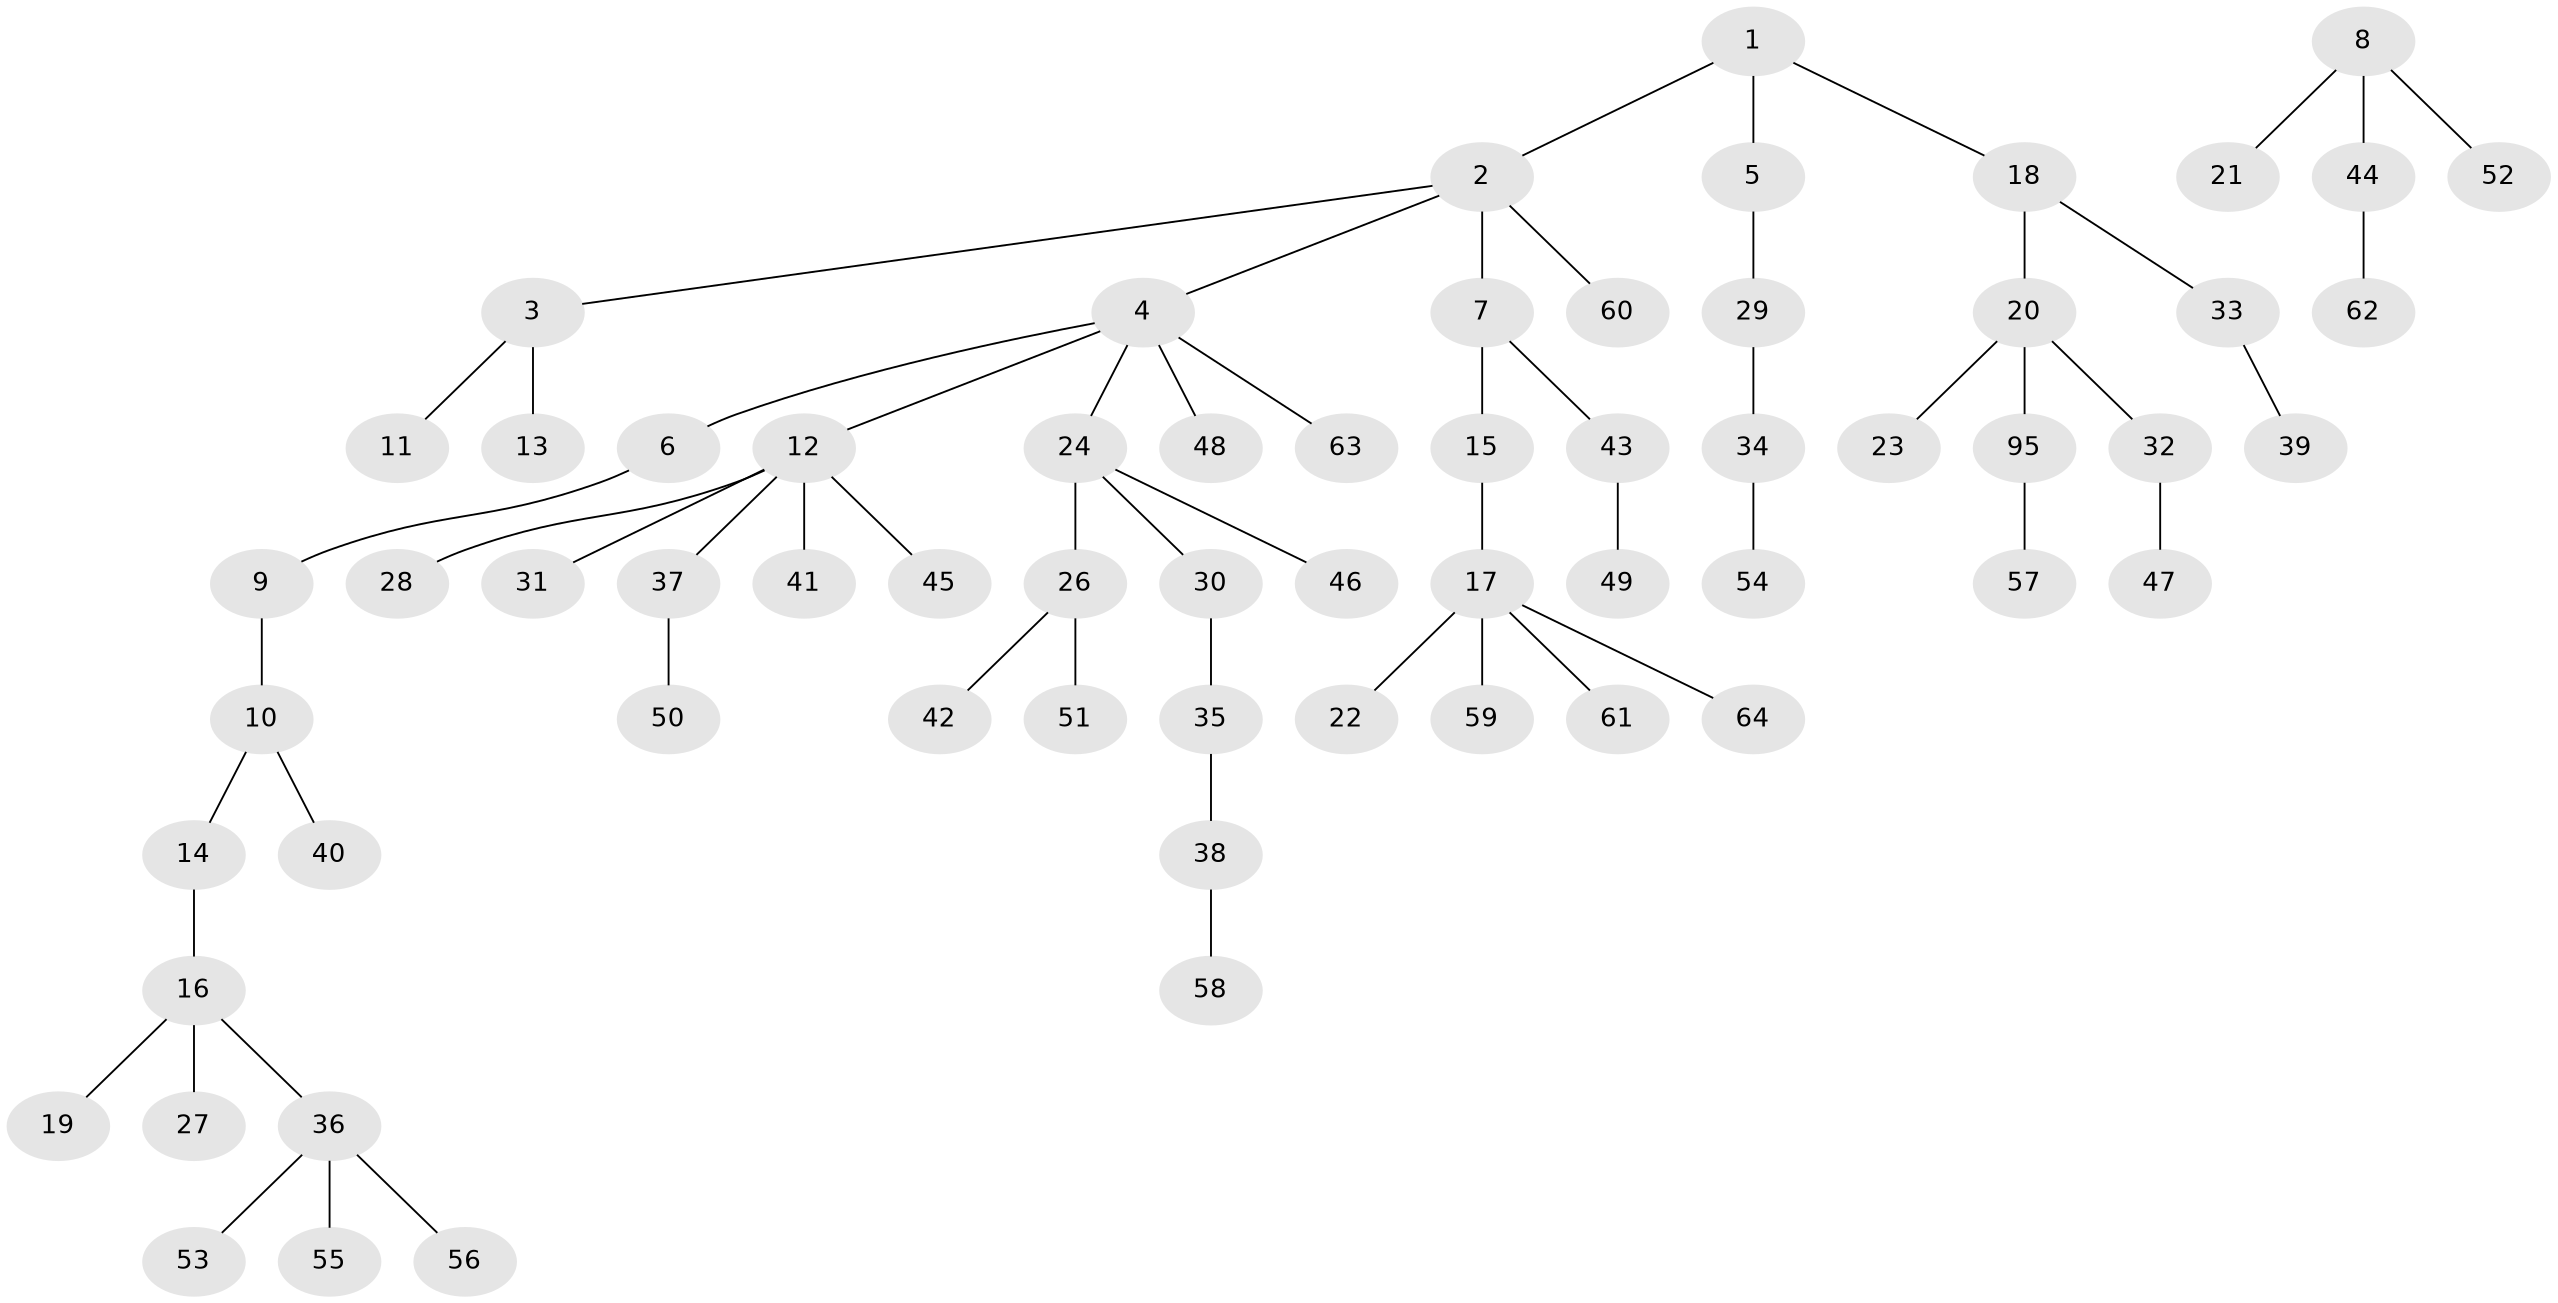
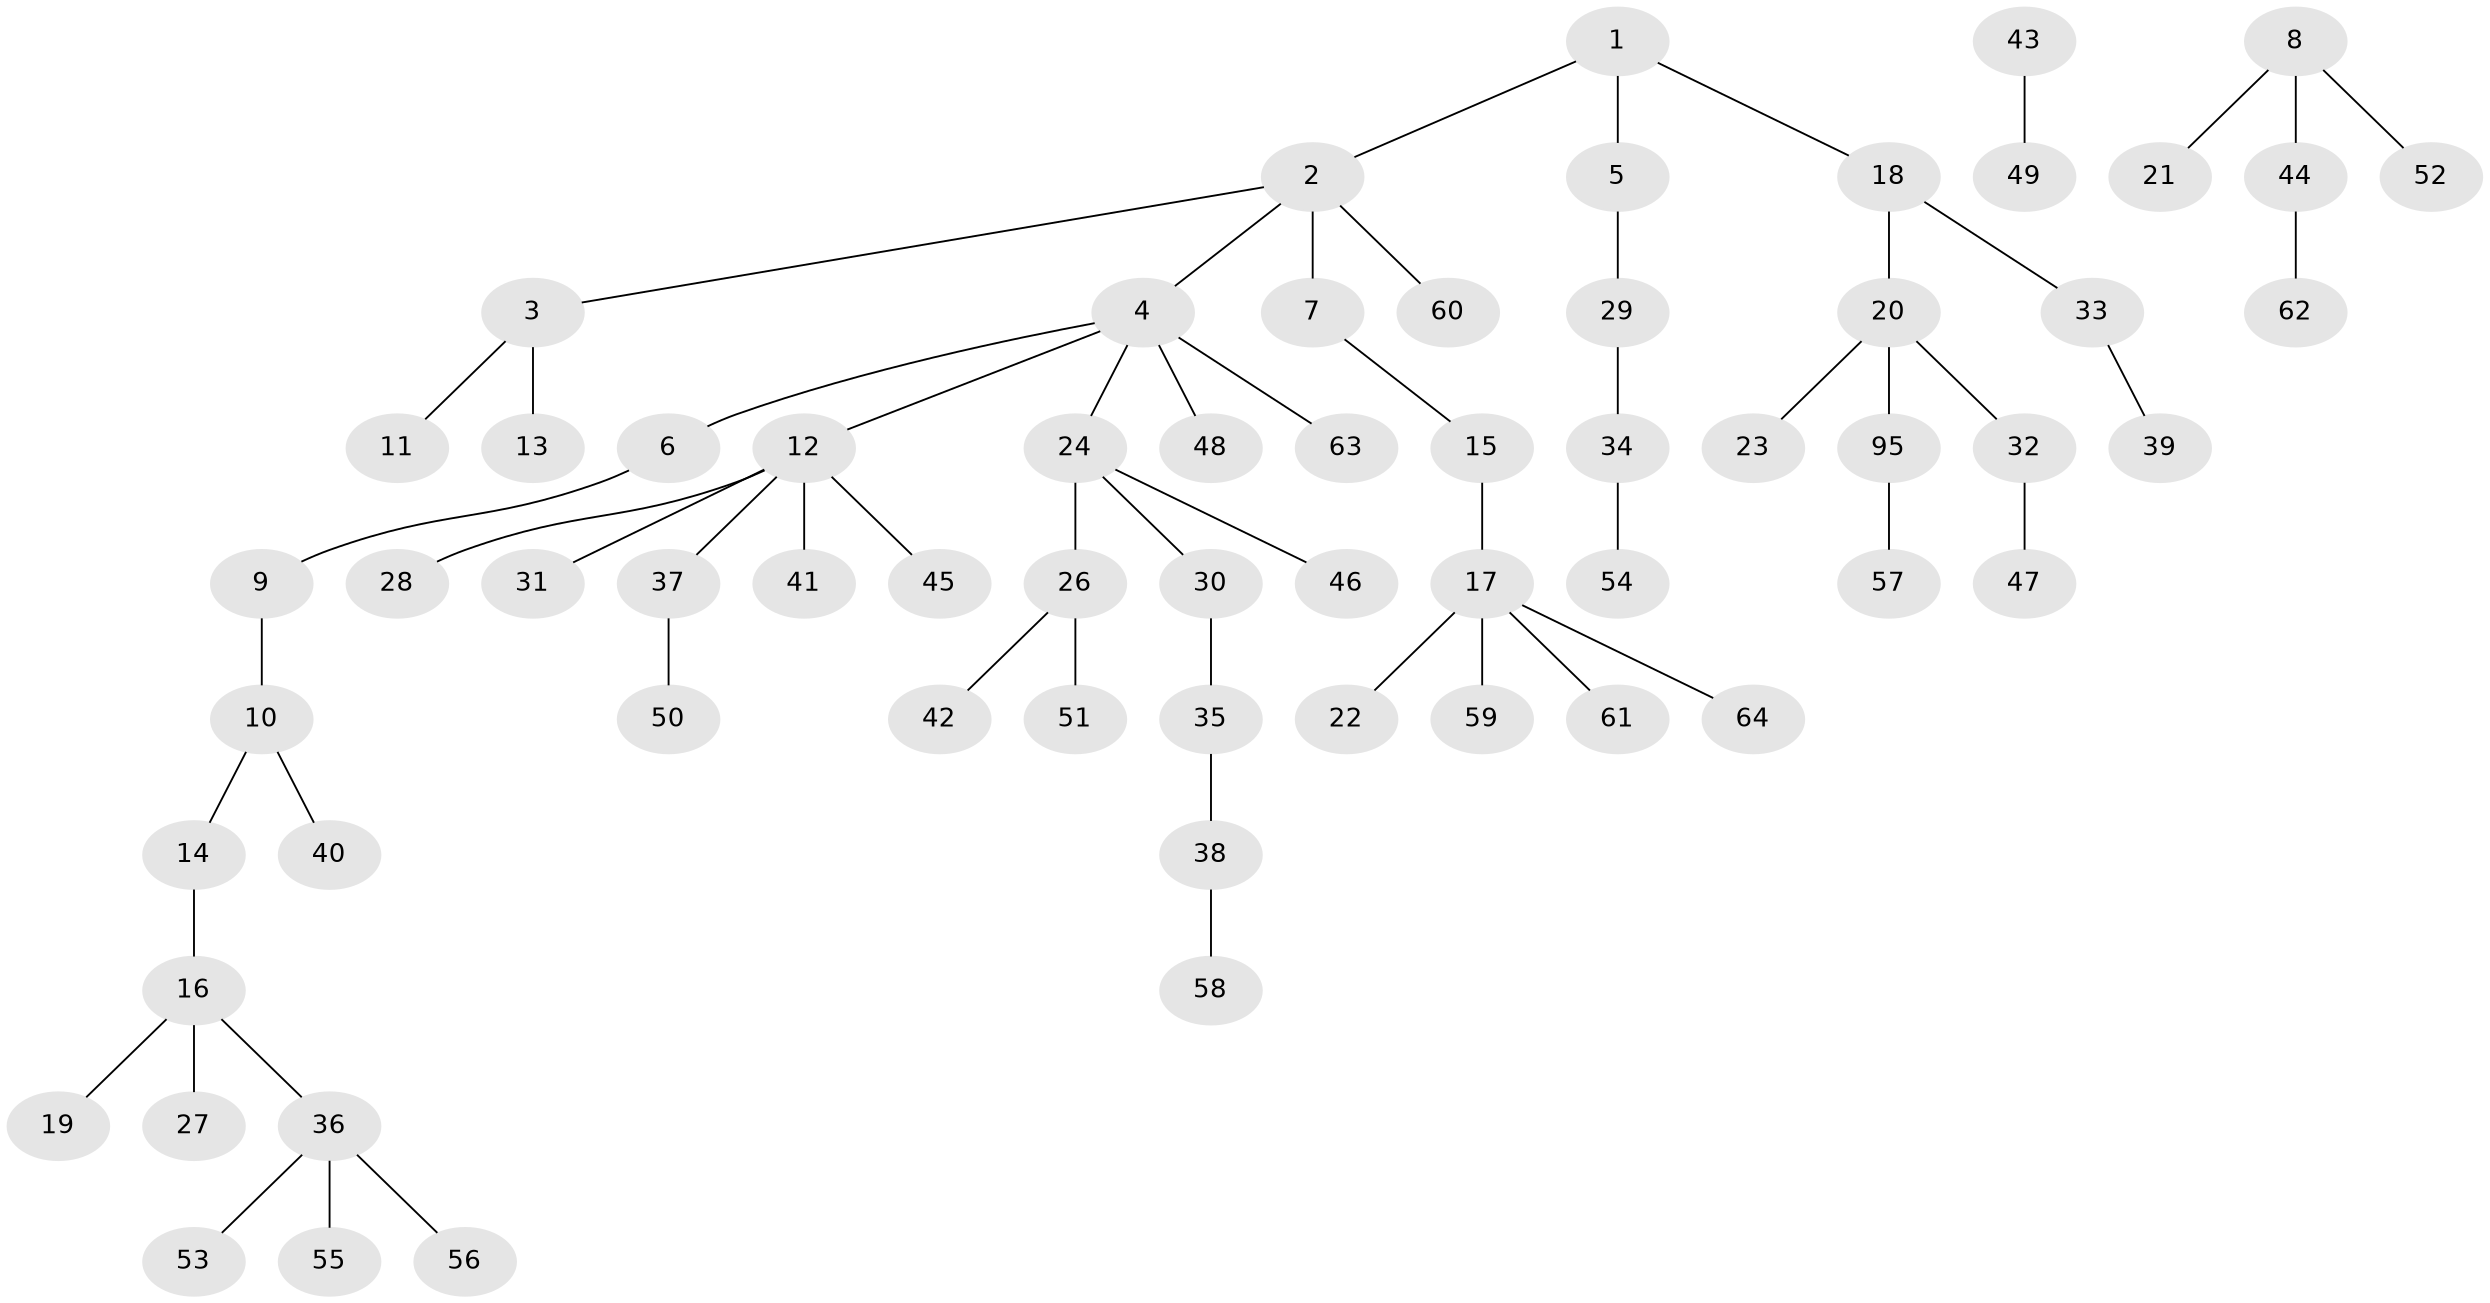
(1550, 380) -> none
